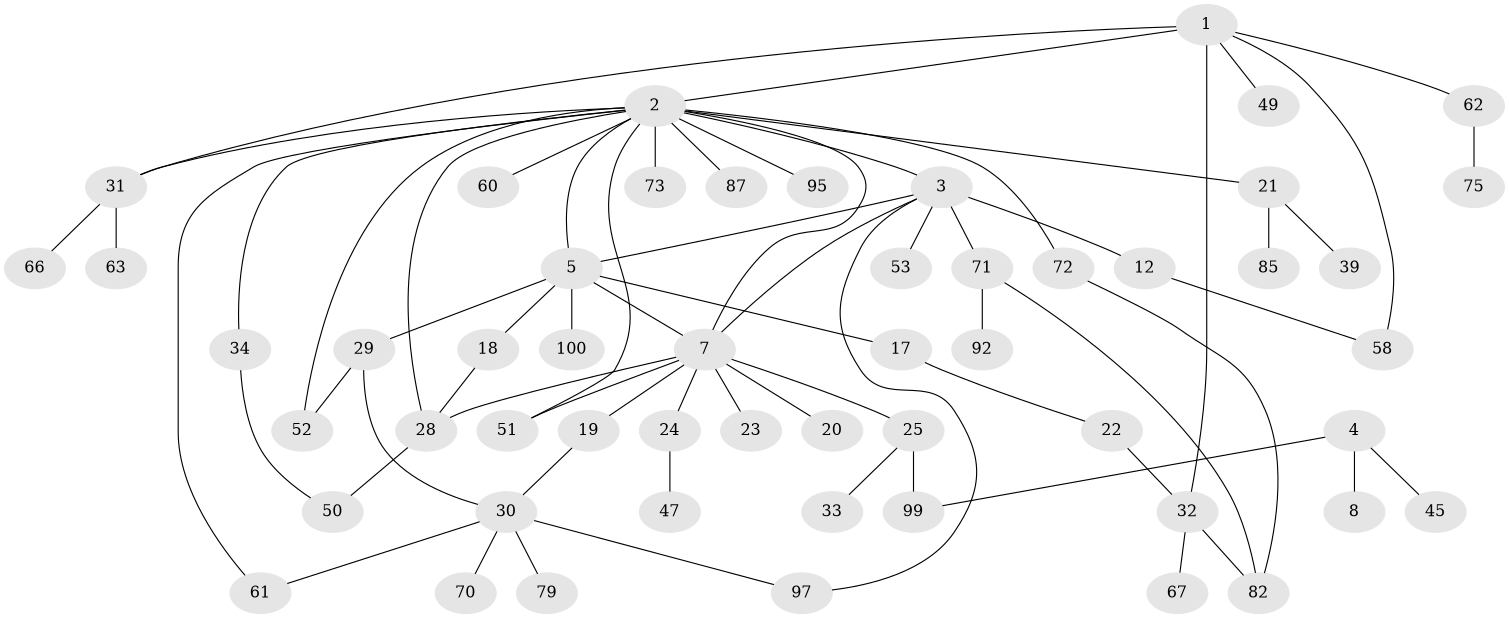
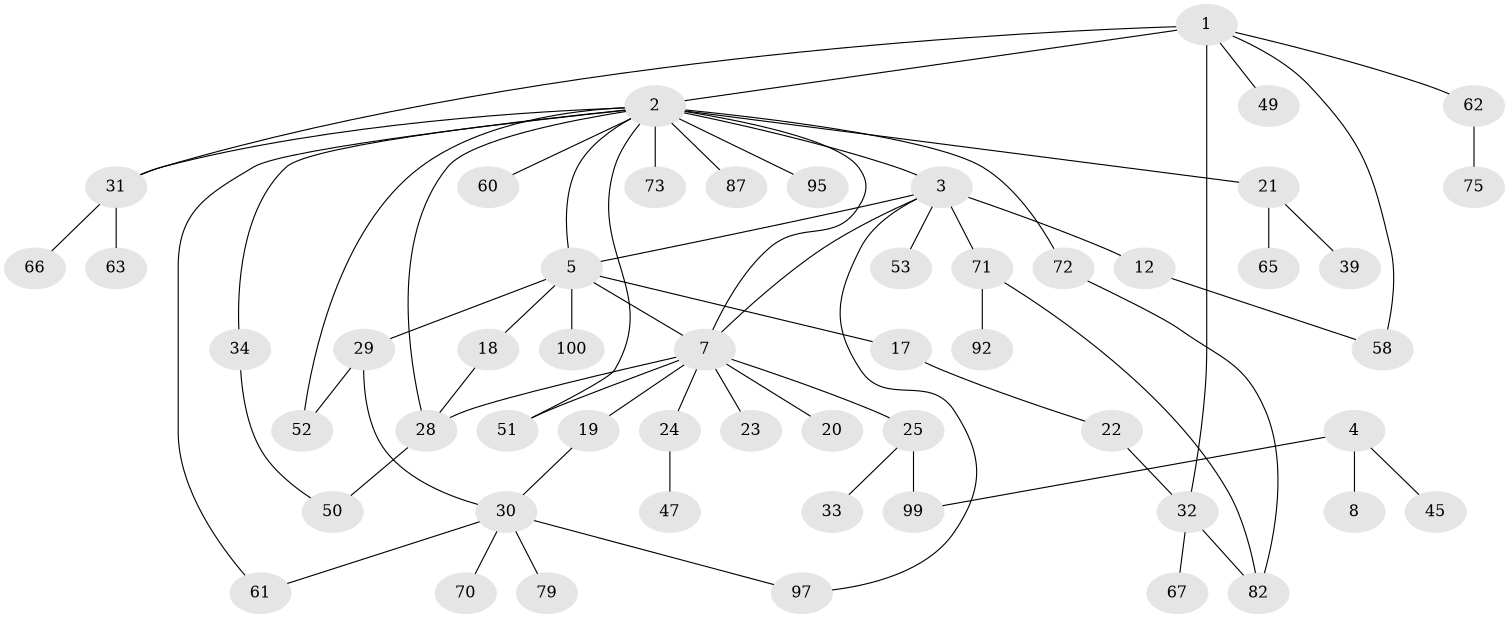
(1269, 268) -> (1269, 268)
